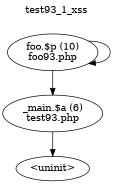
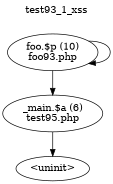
(53, 113) -> (53, 113)
